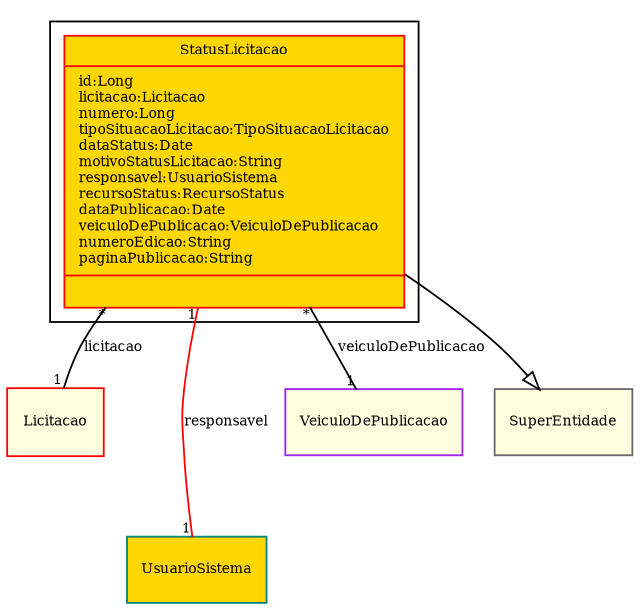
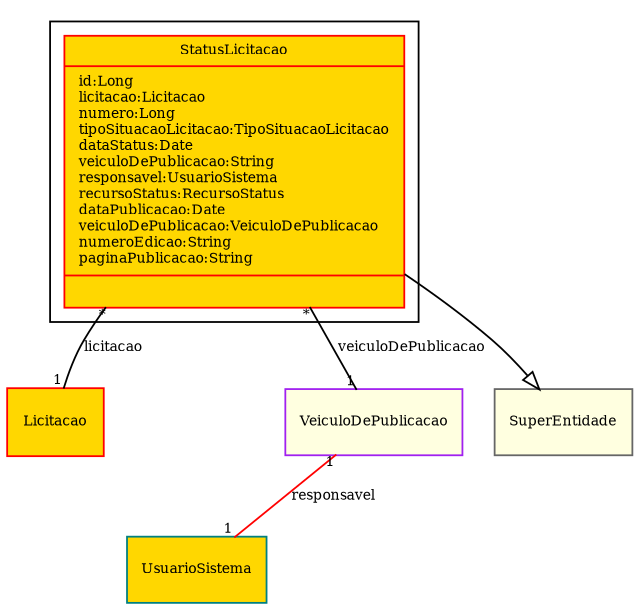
(182, 162) -> (177, 162)
(55, 422) -> (55, 422)
(182, 422) -> (285, 496)
